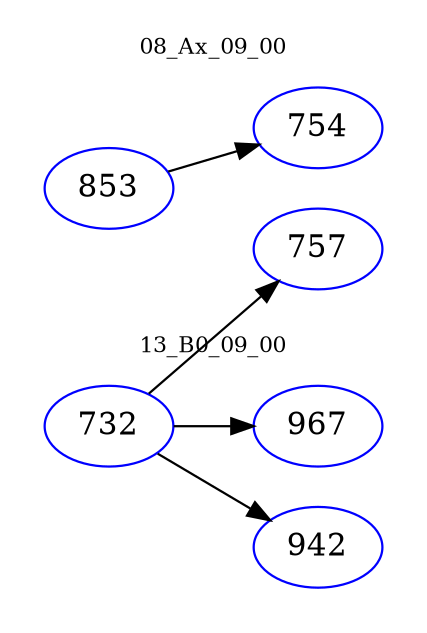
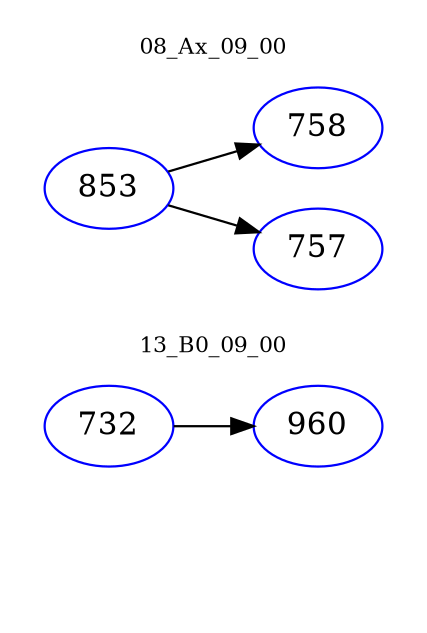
(318, 128) -> (318, 128)
(205, 345) -> (203, 215)
(318, 426) -> (318, 426)
(318, 547) -> none
